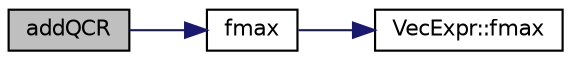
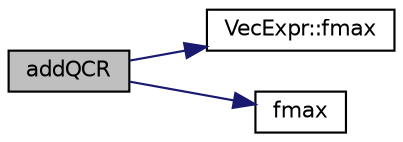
(326, 30) -> (157, 56)
